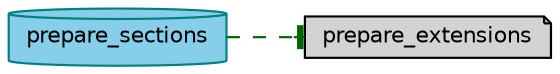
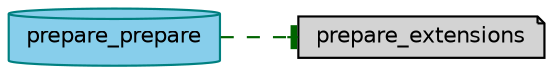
(118, 37) -> (114, 37)
